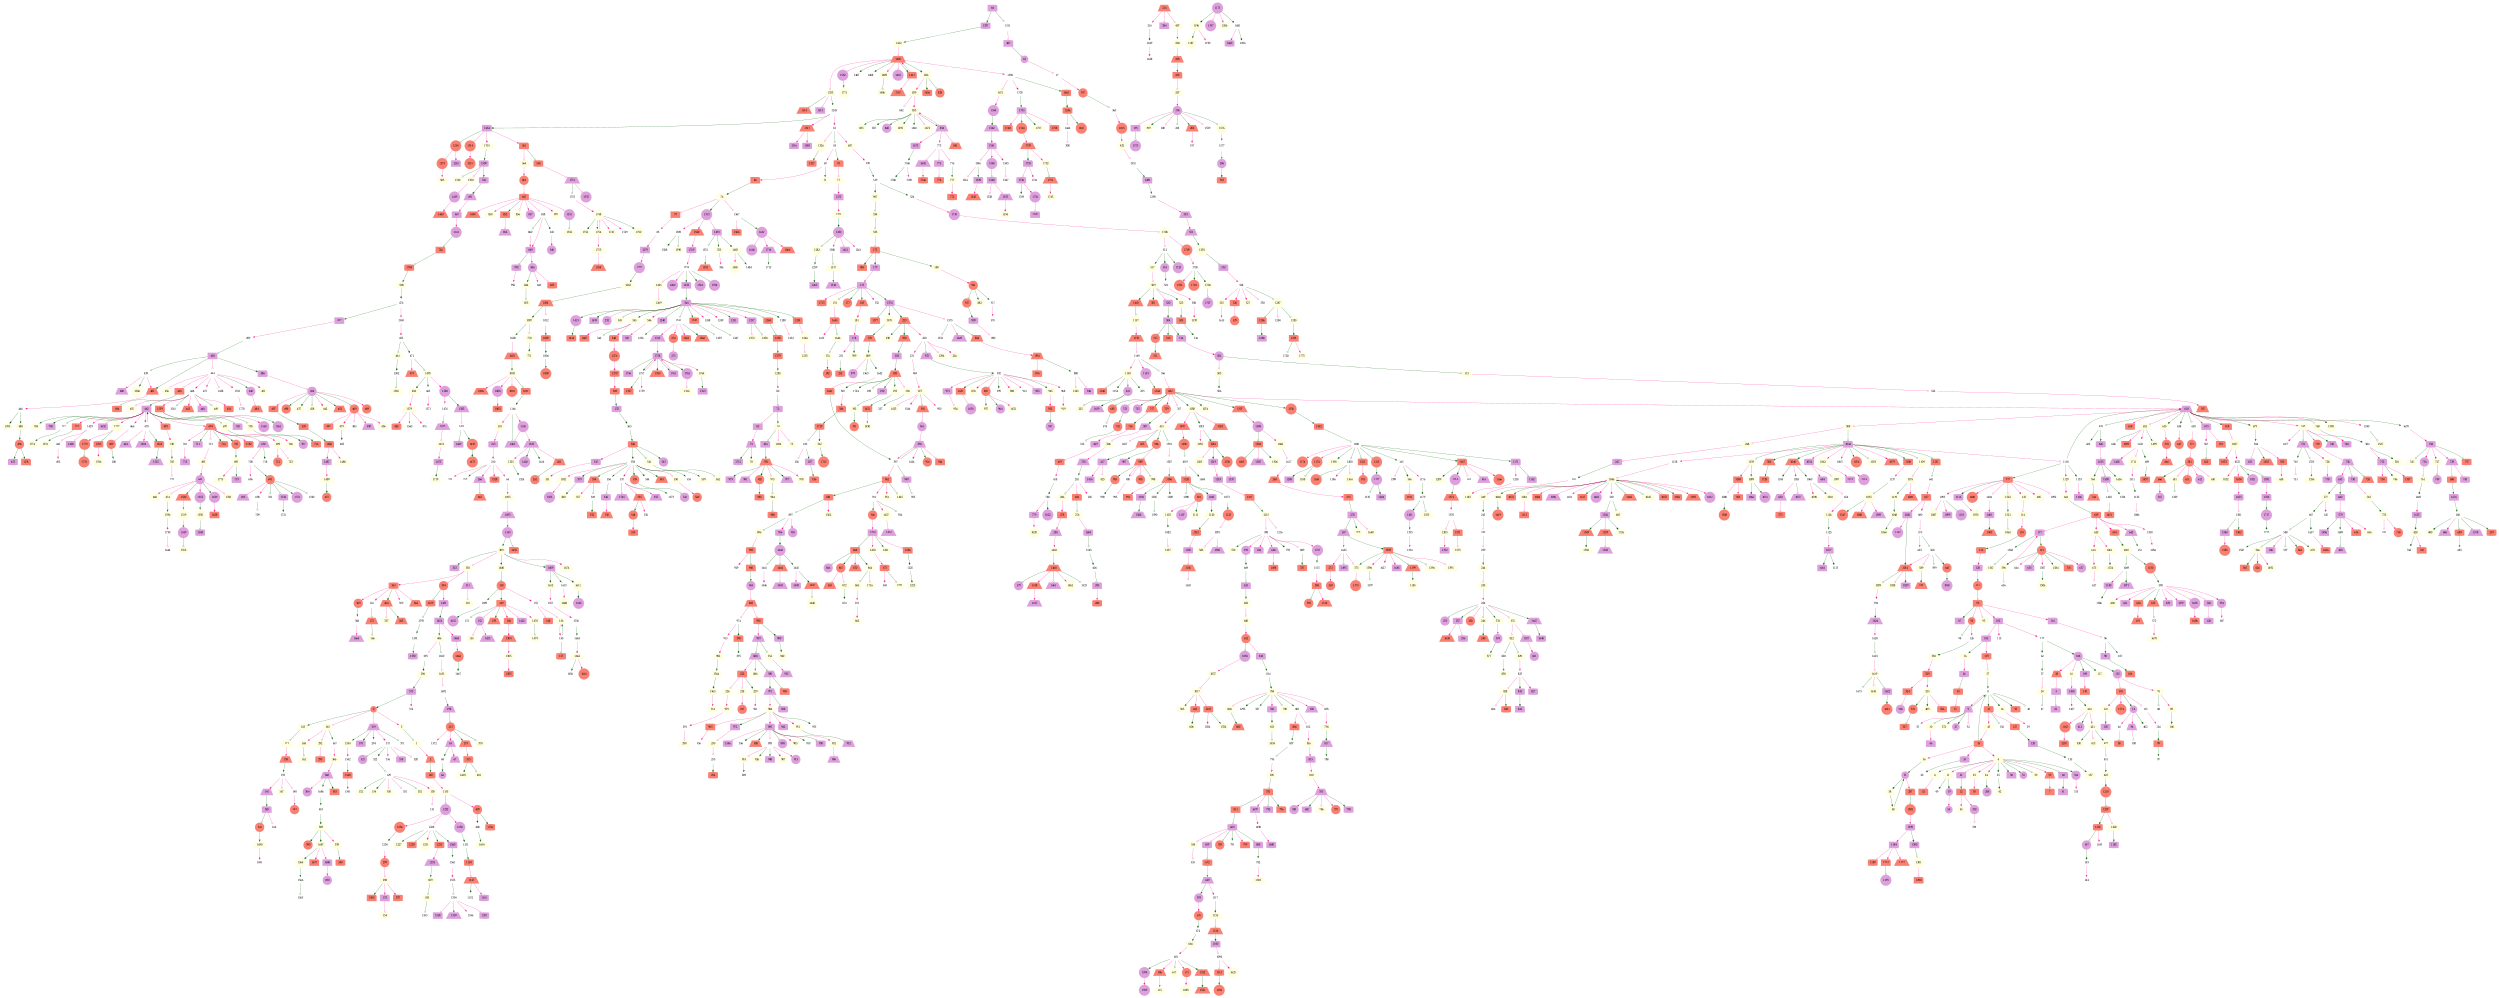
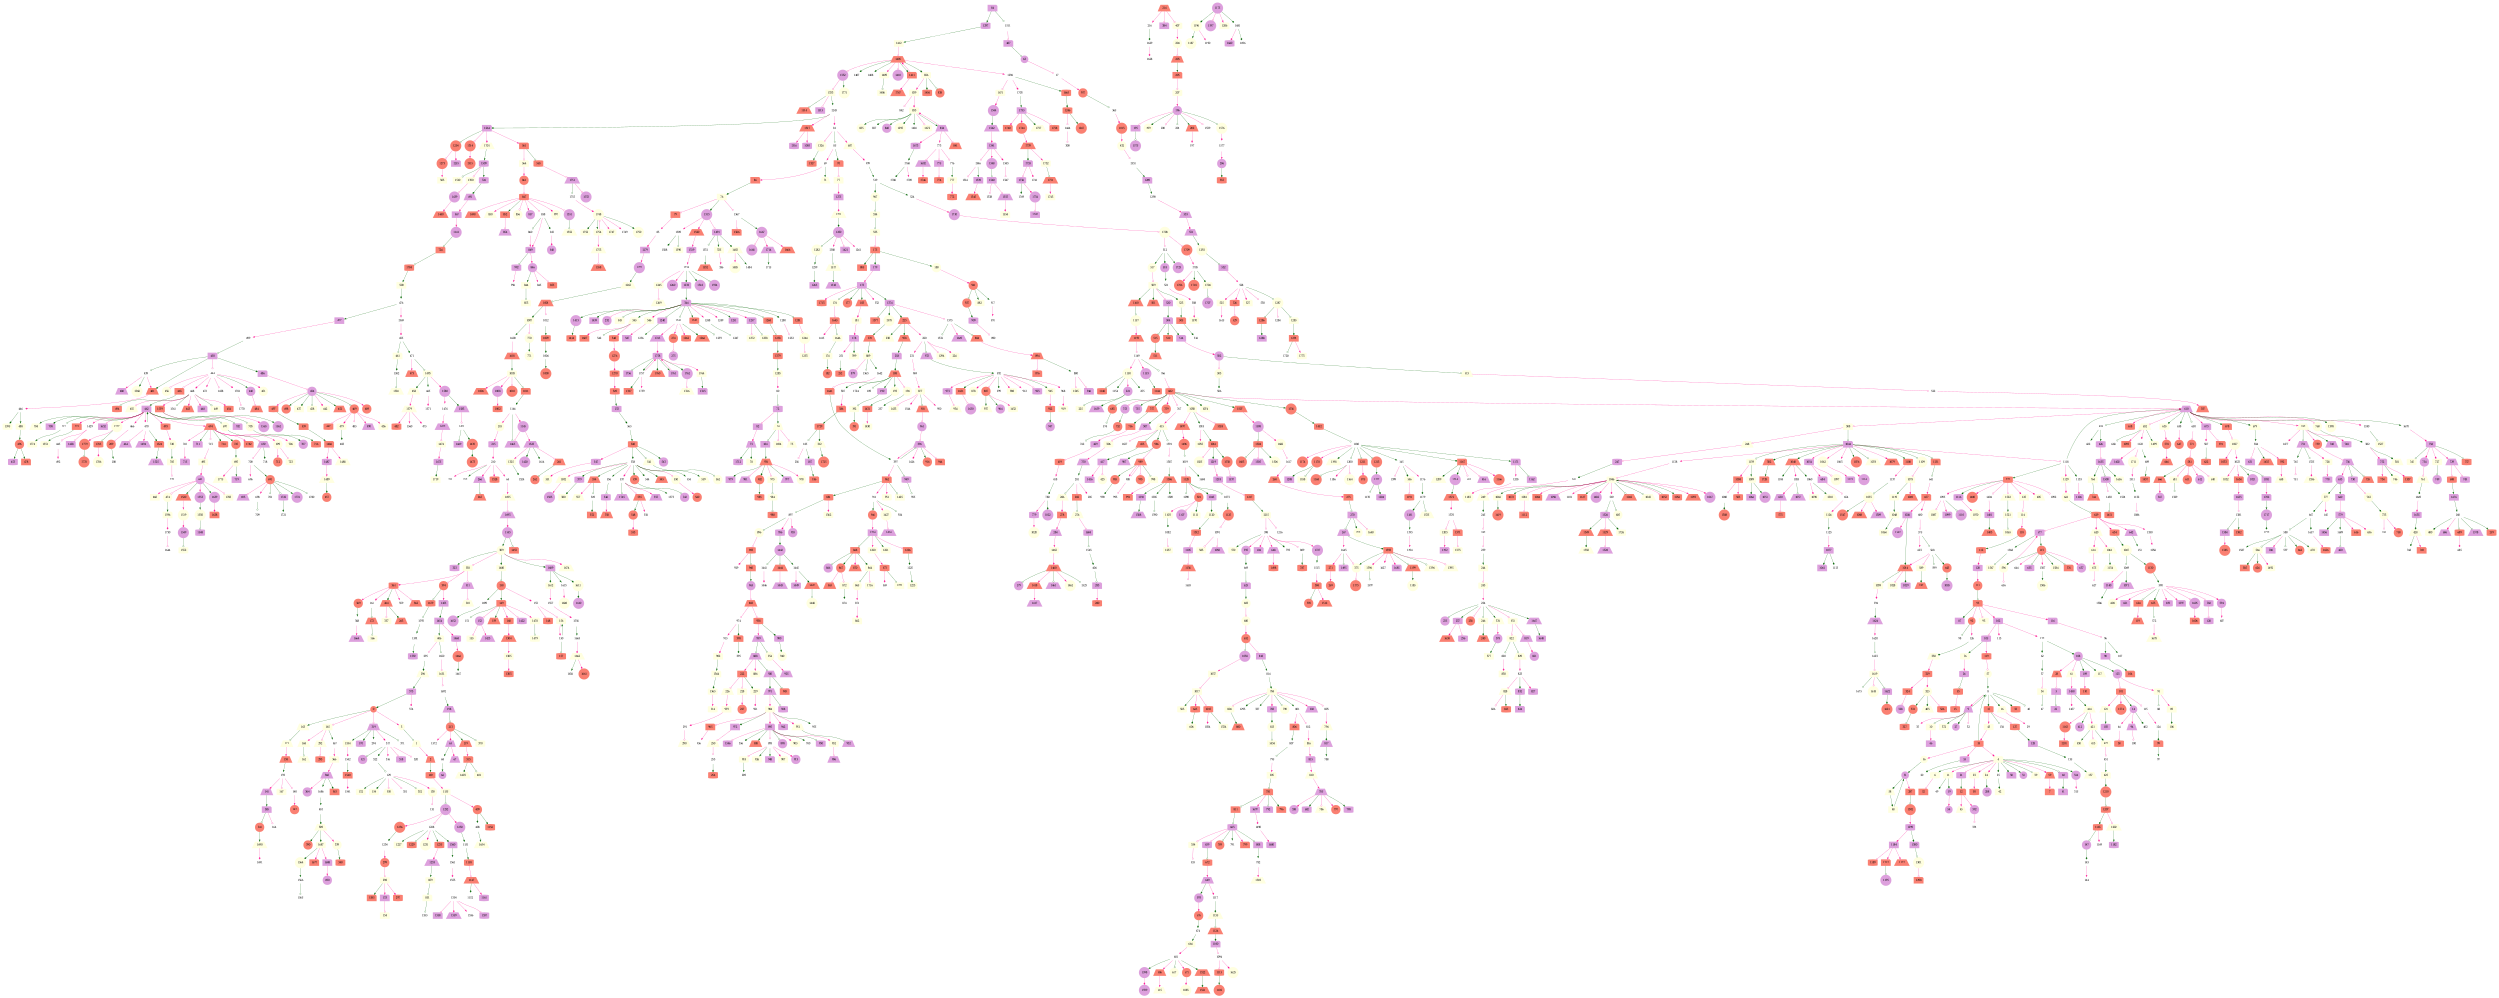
(853, 63) -> (837, 84)
(453, 888) -> none
